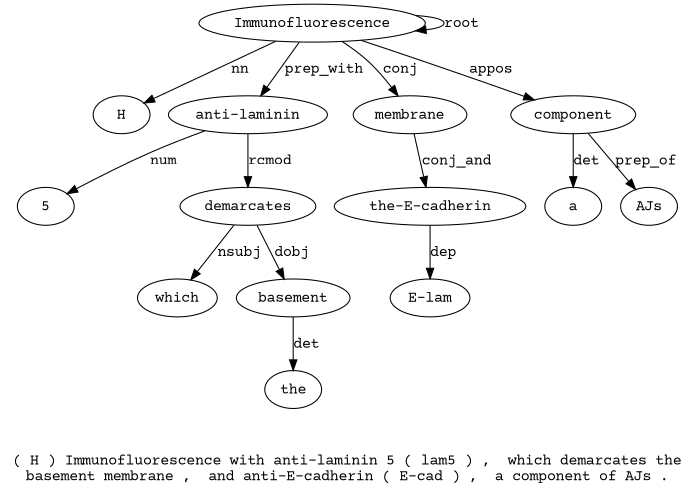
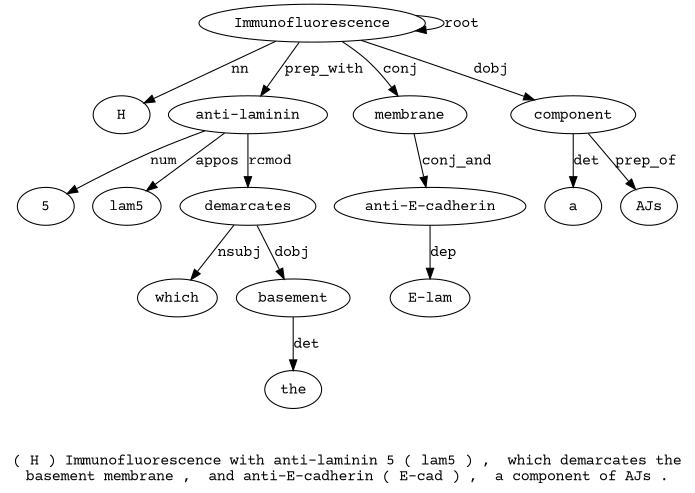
(491, 69) -> (491, 69)
none -> (127, 206)
(430, 206) -> (430, 206)
